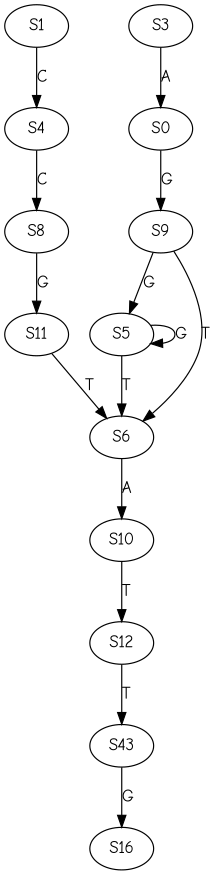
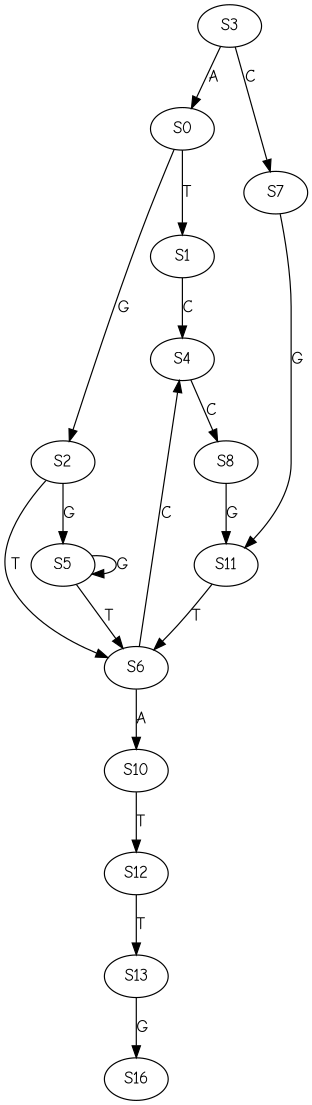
none -> (182, 187)
none -> (276, 193)
(161, 232) -> (63, 462)
none -> (158, 519)
(122, 746) -> (136, 976)
